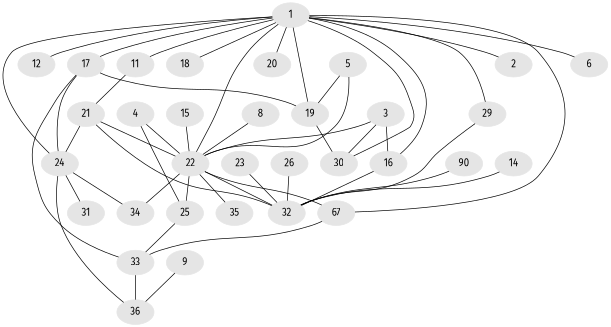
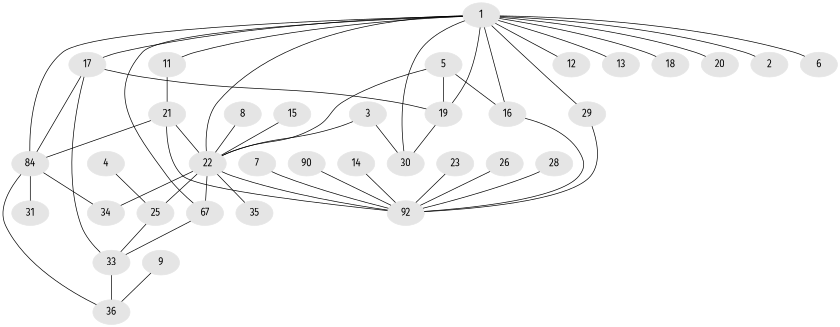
none -> (621, 65)
(387, 135) -> (475, 89)
(163, 139) -> none
(60, 164) -> (30, 164)
none -> (257, 164)
none -> (554, 164)
(287, 213) -> (406, 213)
